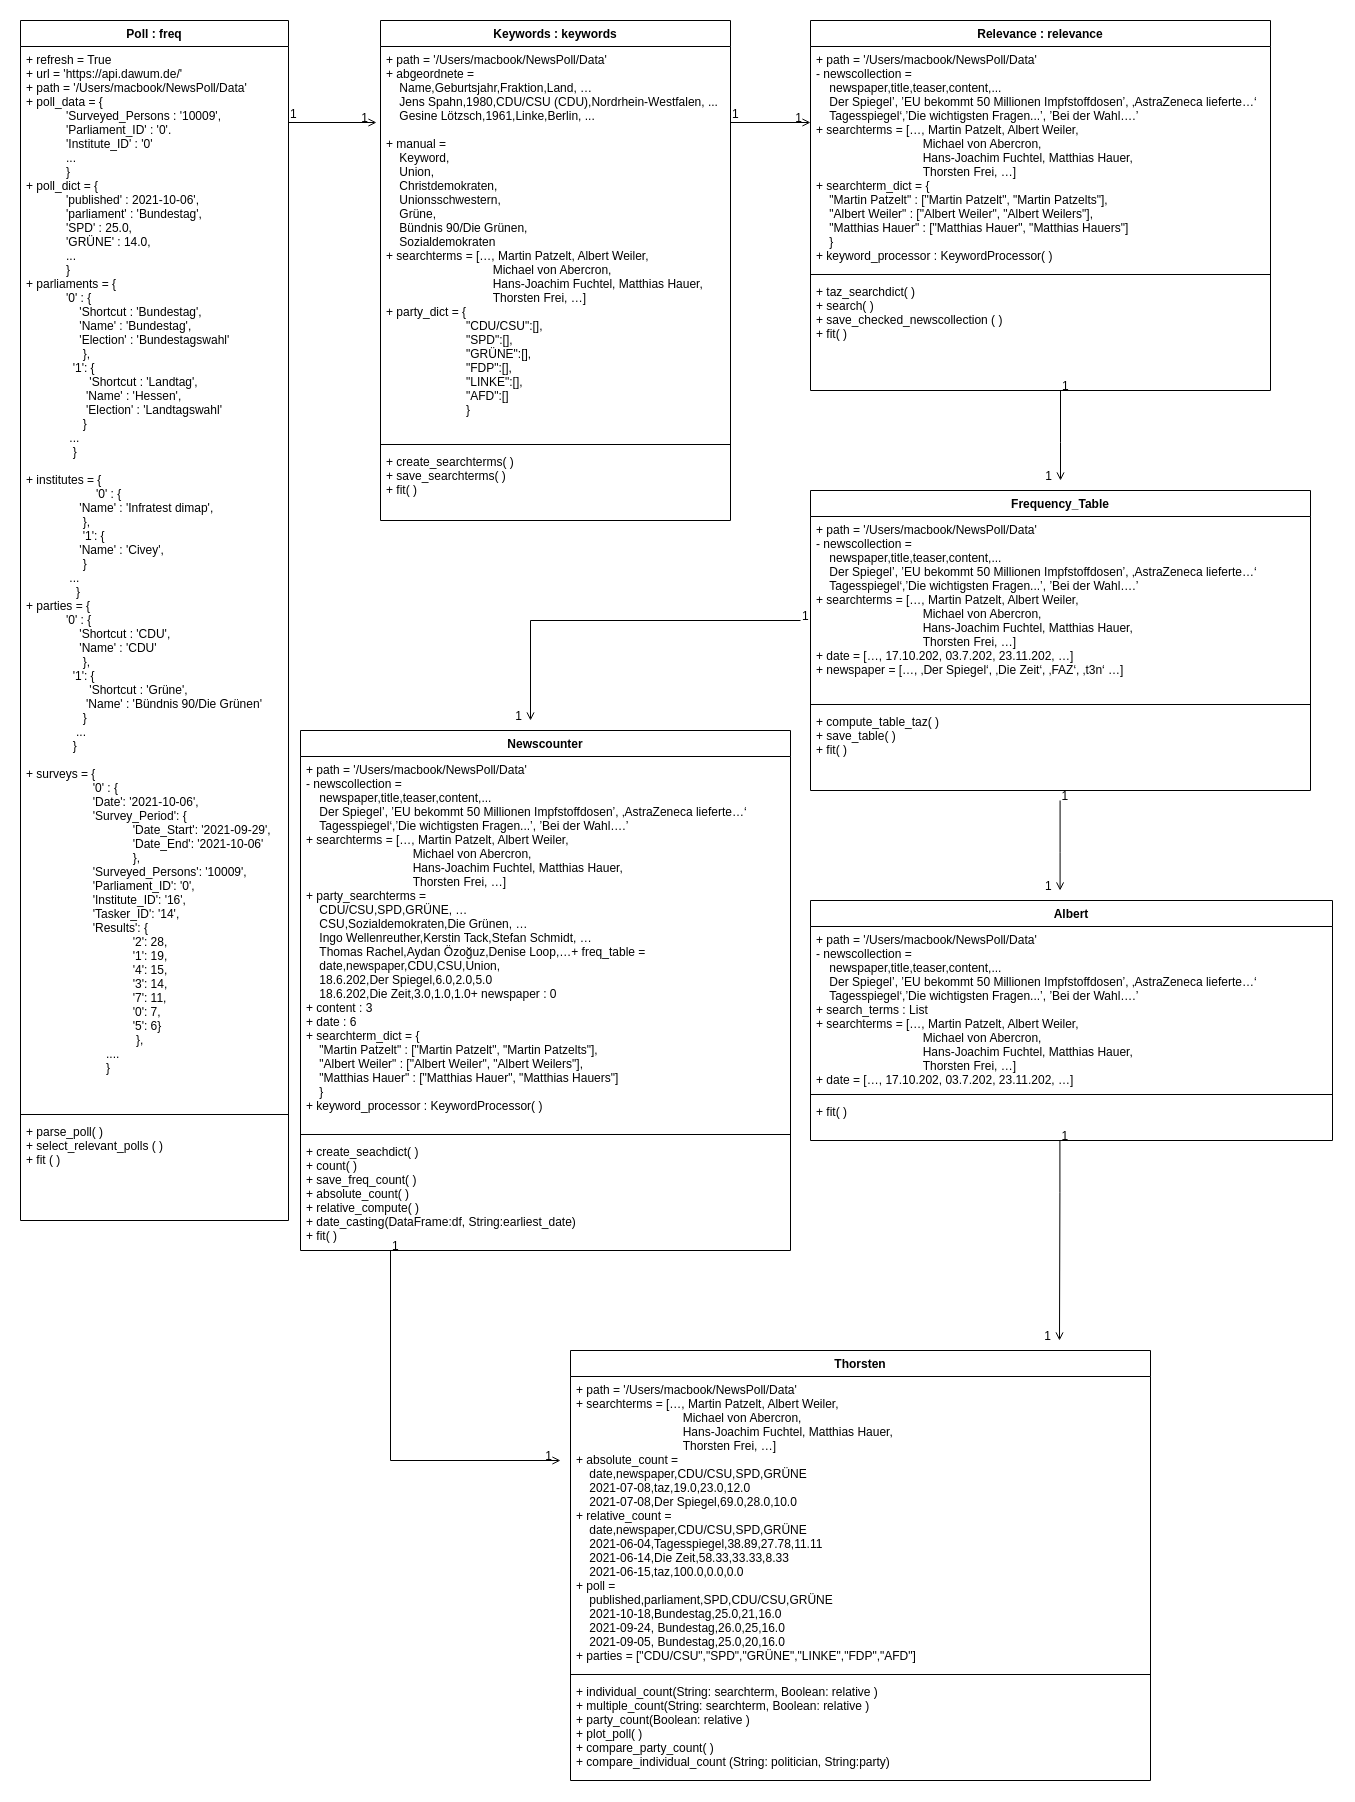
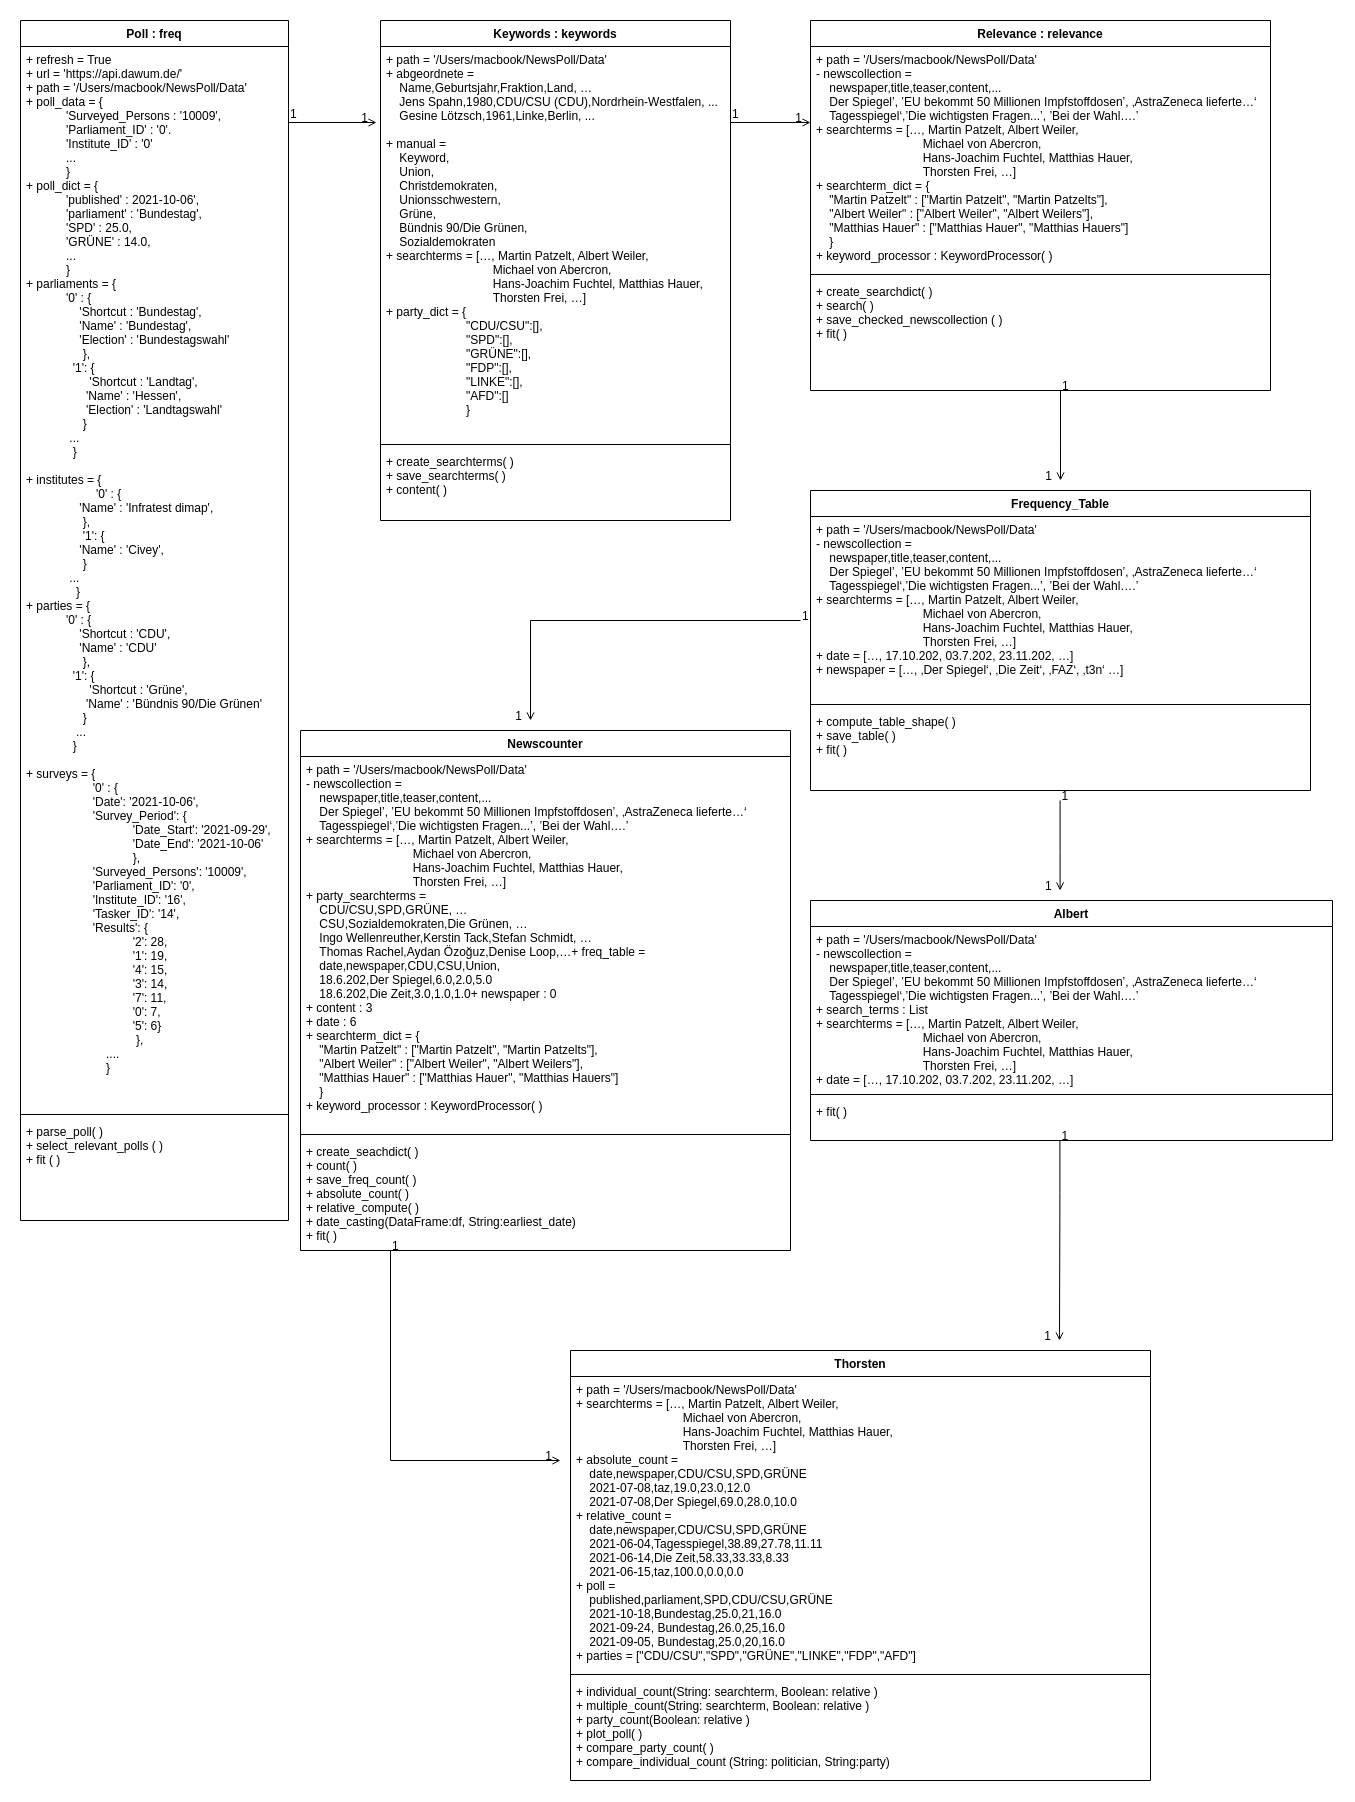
(875, 292) -> (885, 292)
(460, 462) -> (460, 462)
(885, 722) -> (892, 722)
